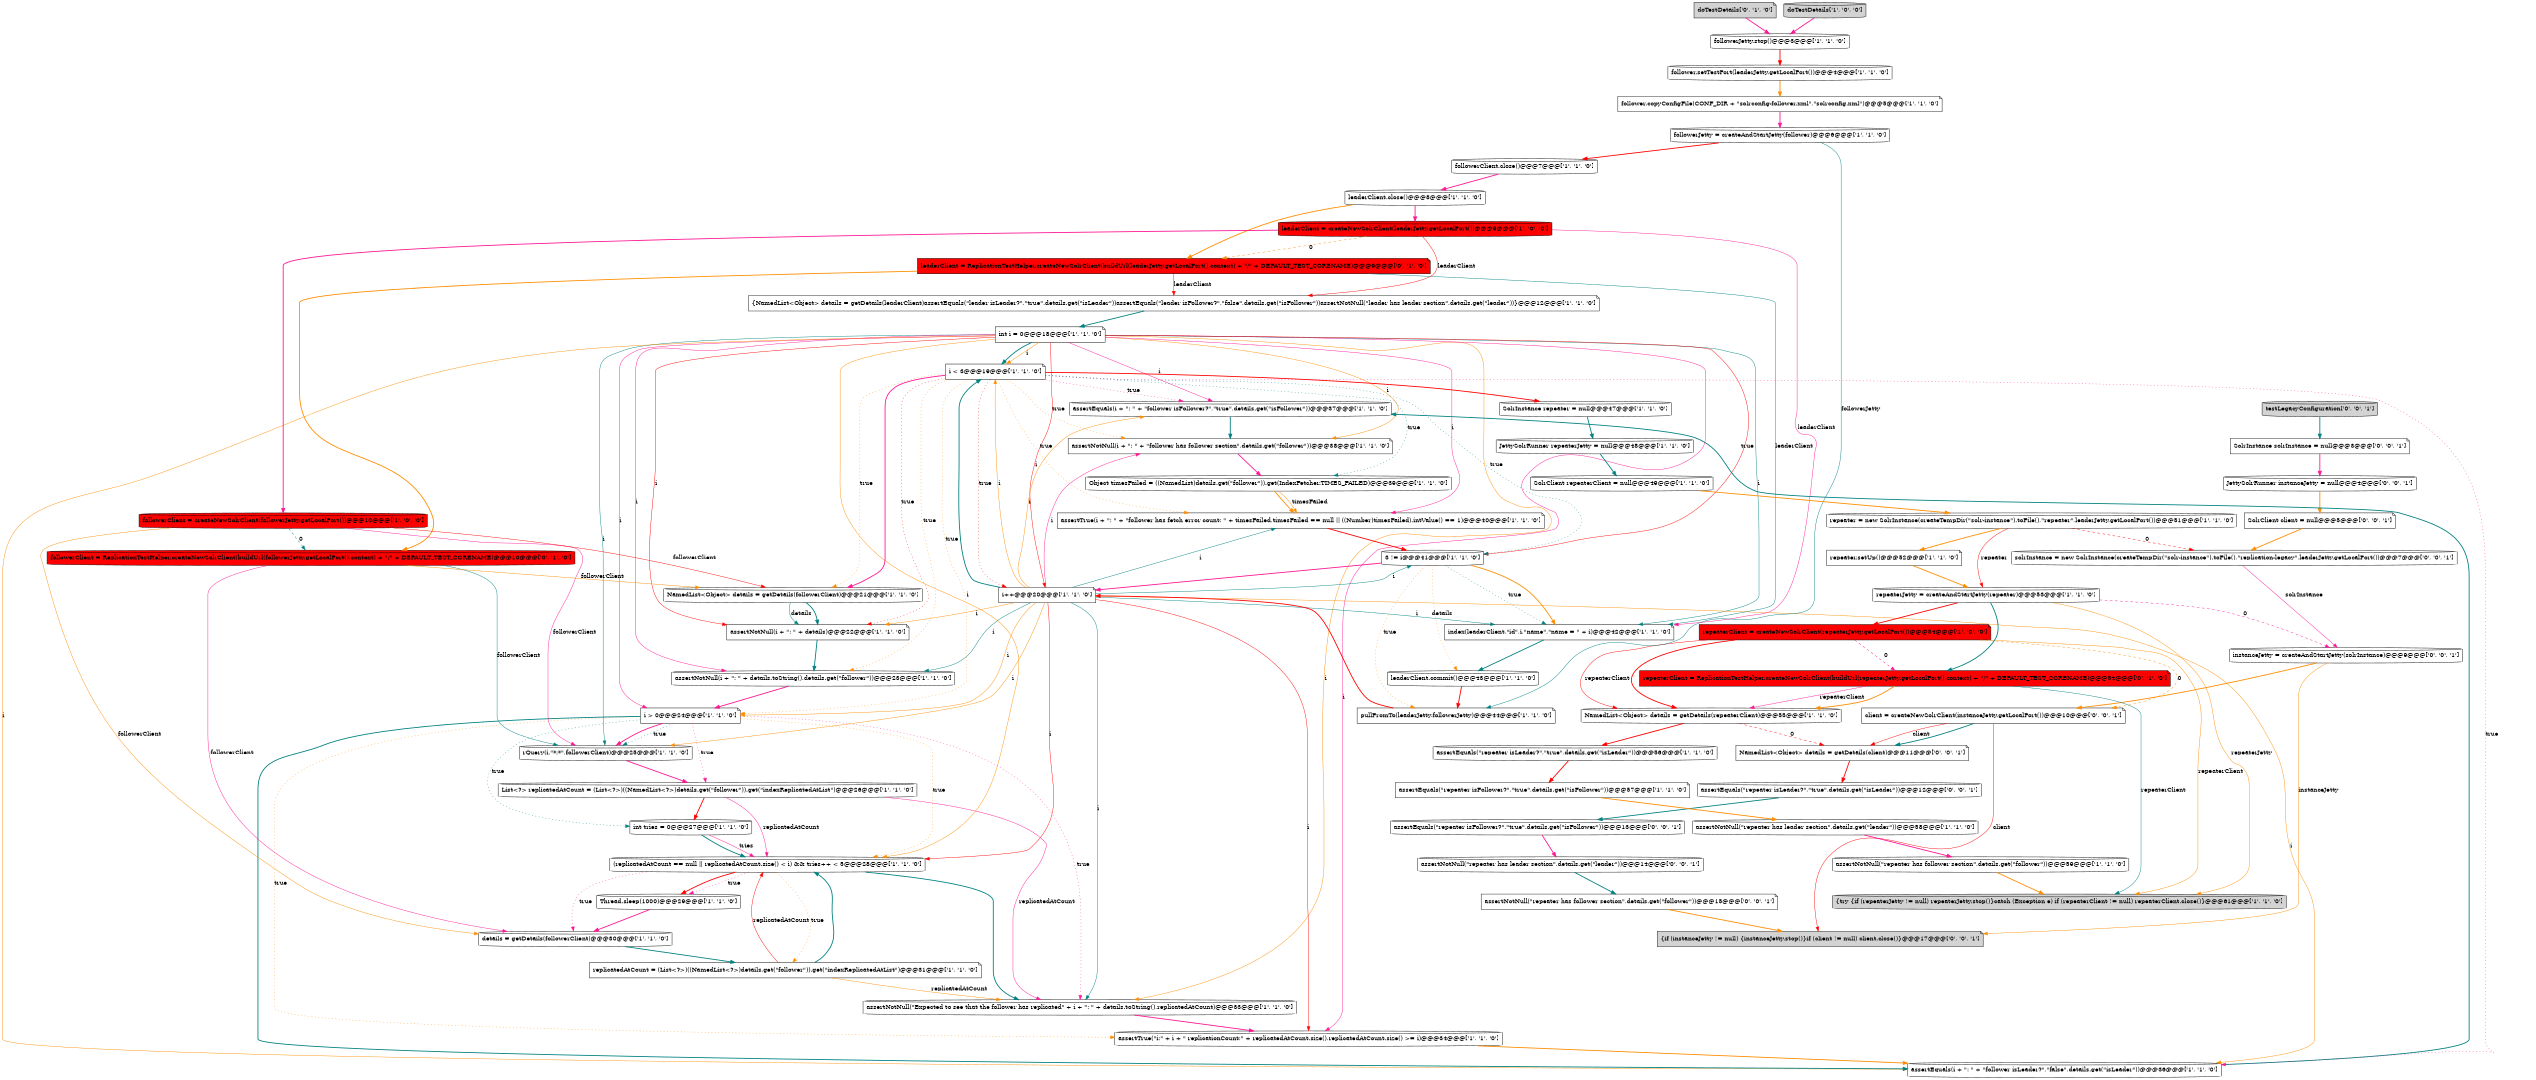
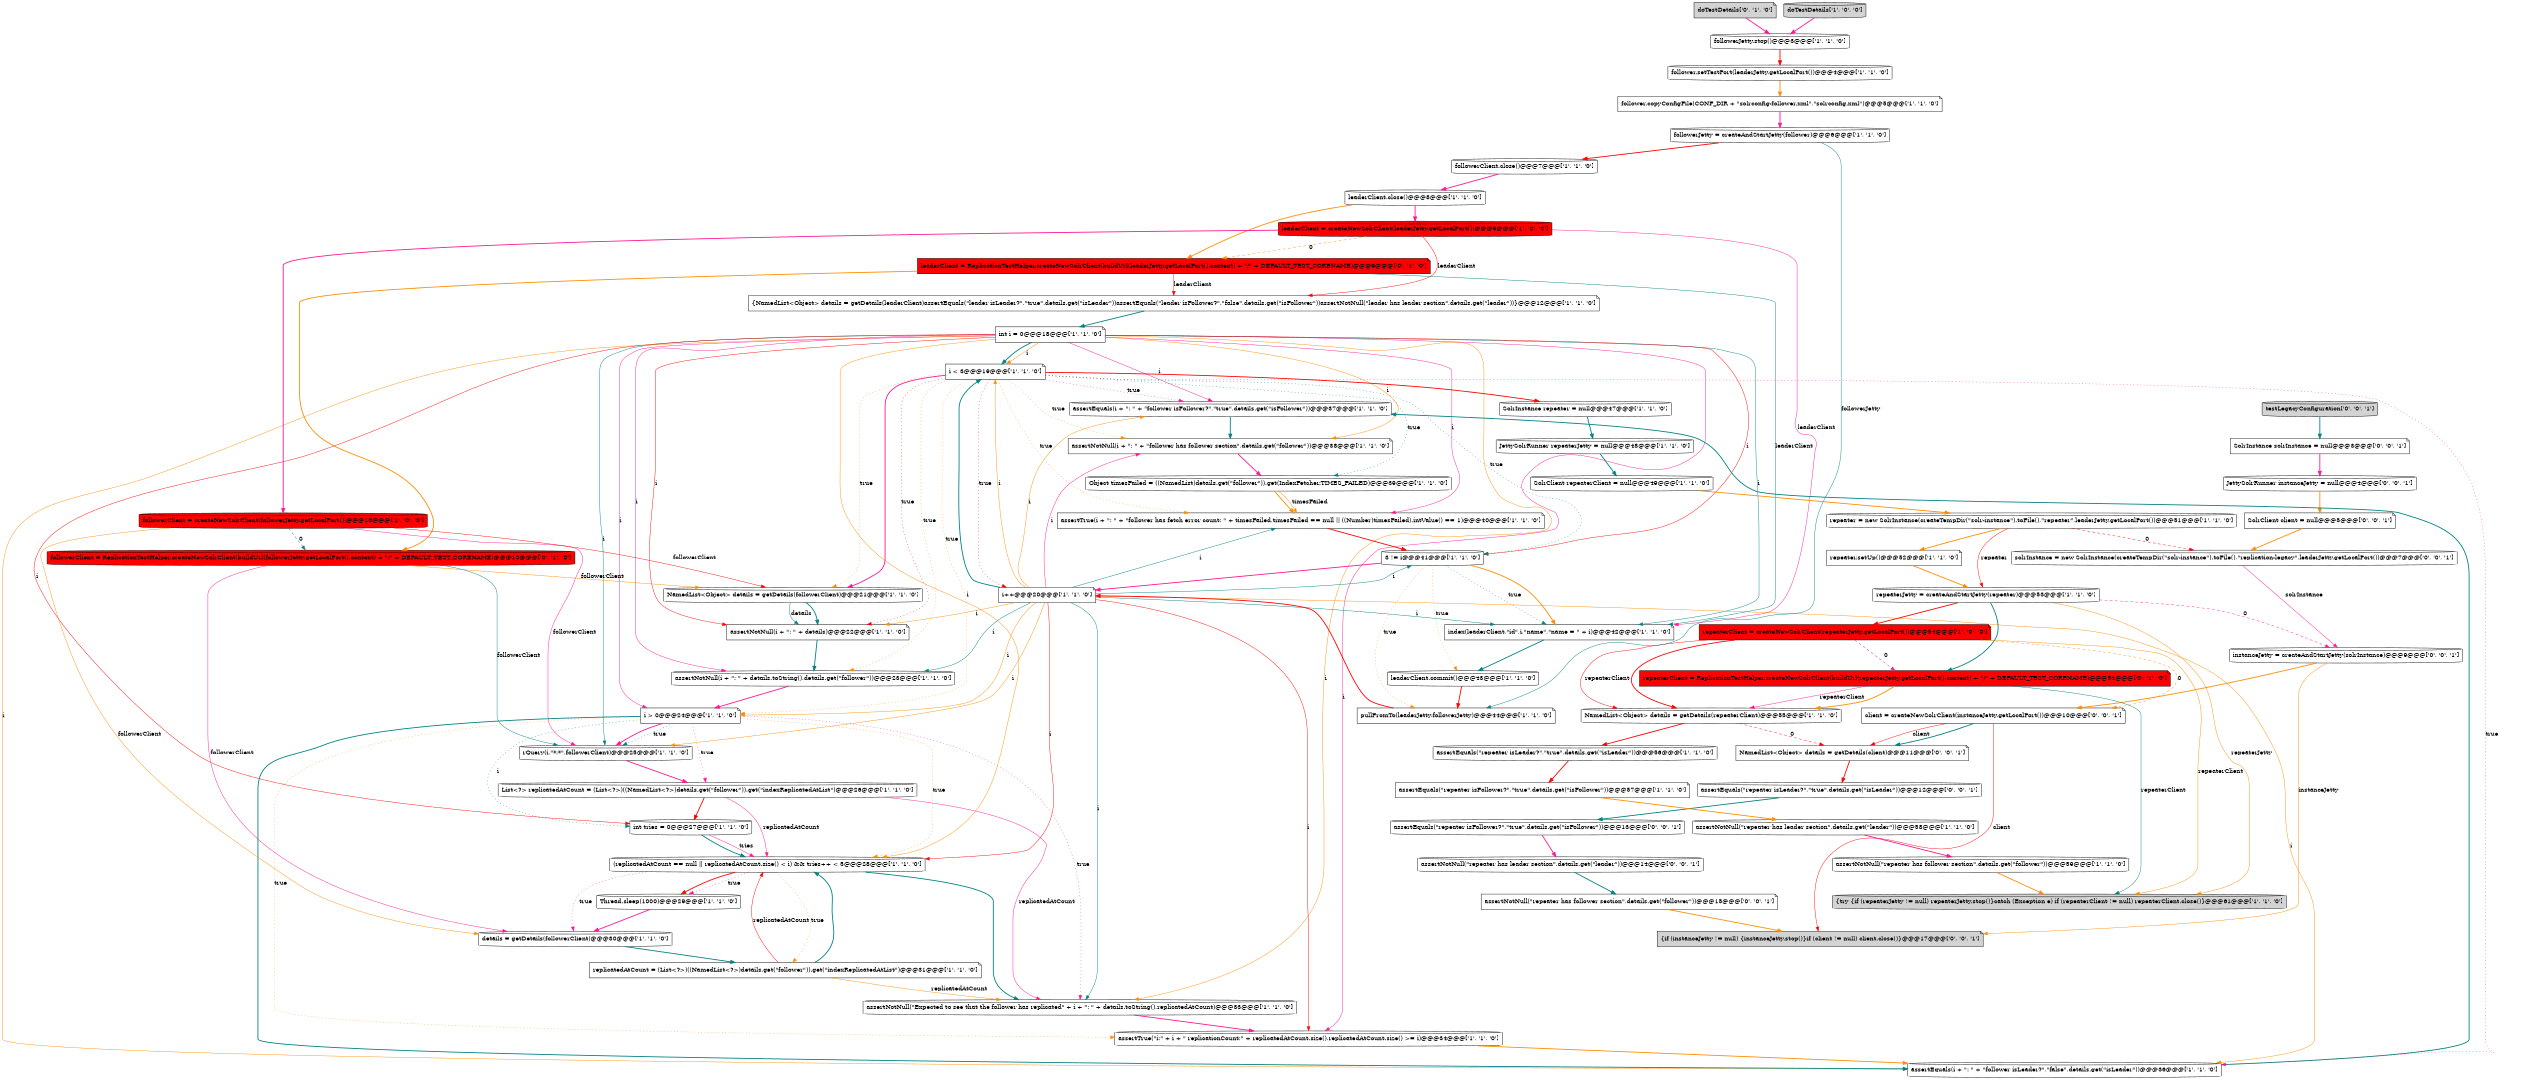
(1748, 446) -> (1748, 446)
(1035, 462) -> (167, 488)
(1442, 614) -> (1442, 614)
(498, 771) -> (498, 771)
